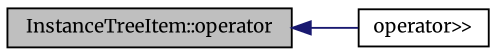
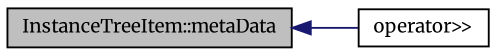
(150, 28) -> (150, 28)
